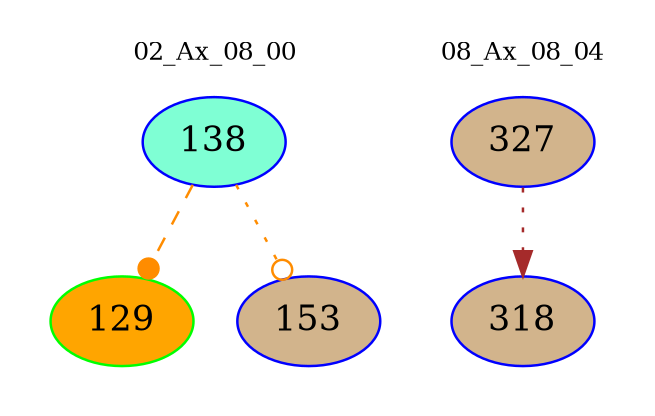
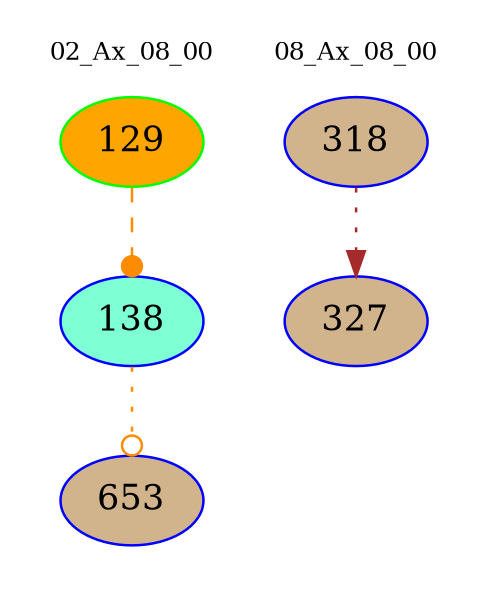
(523, 54) -> (356, 54)
(523, 219) -> (356, 219)
(173, 222) -> (132, 222)
(309, 321) -> (132, 501)
